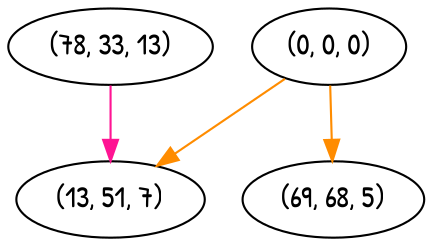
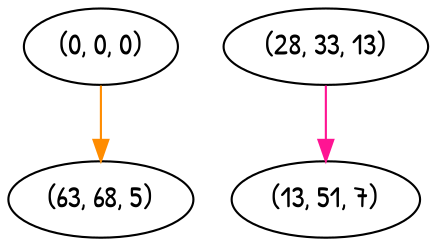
(111, 47) -> (326, 47)
(230, 116) -> none
(333, 199) -> (101, 199)
